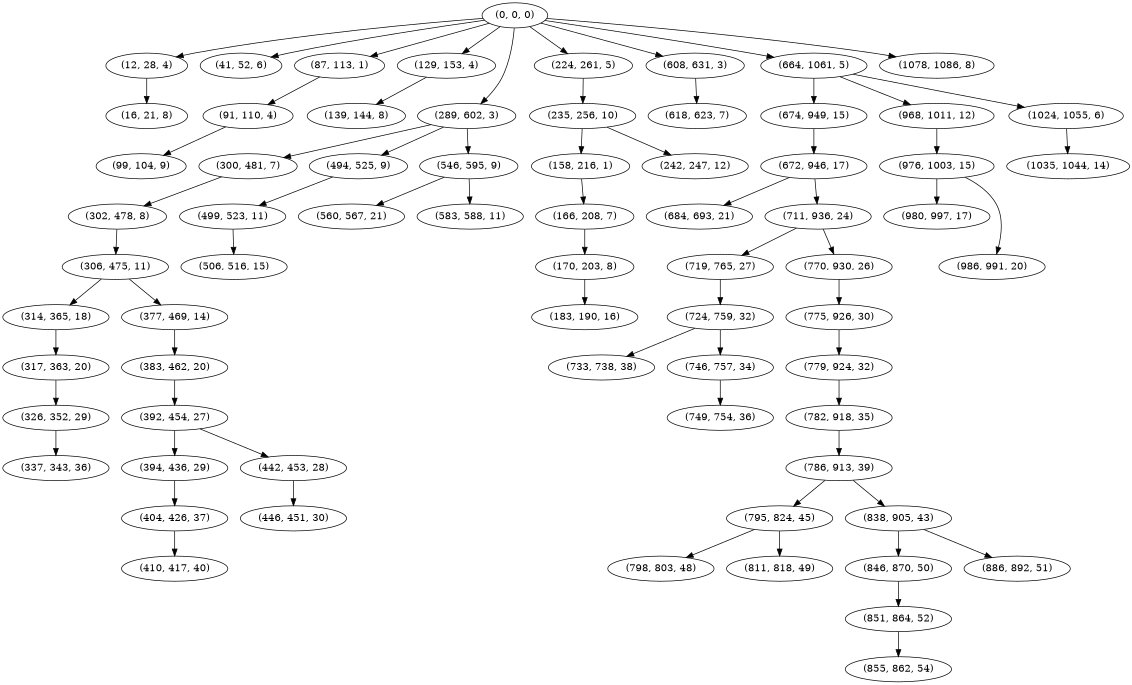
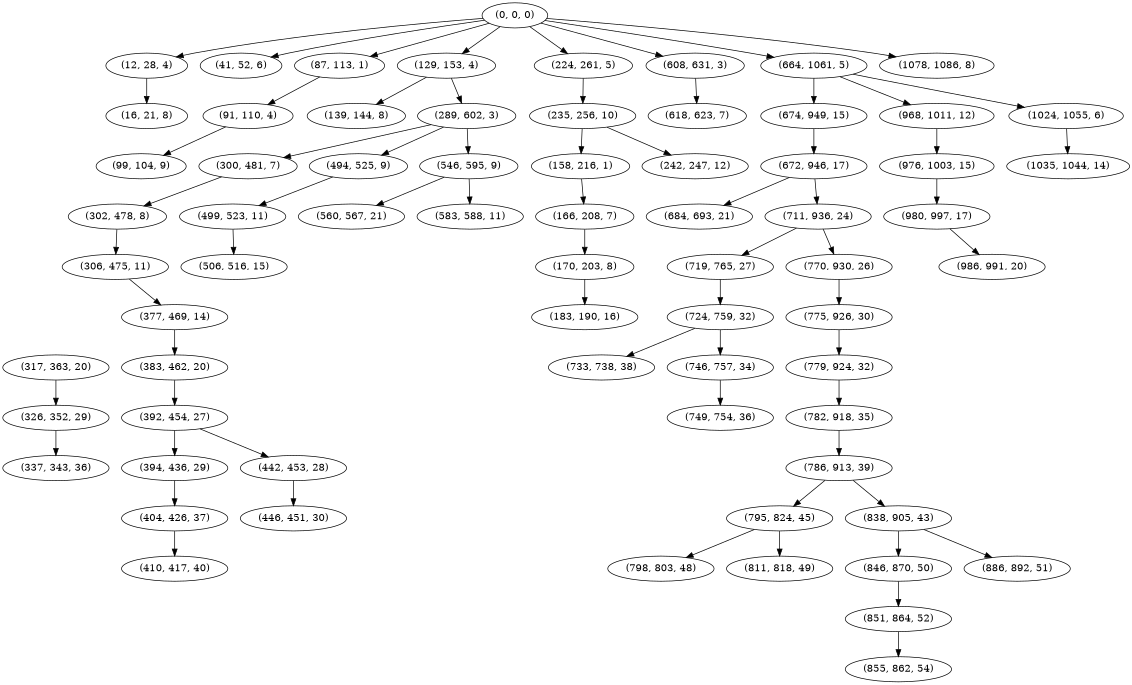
(507, 66) -> (455, 87)
(997, 205) -> (962, 239)
(56, 317) -> none
